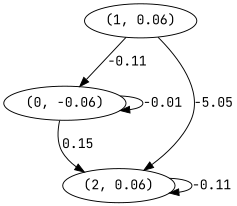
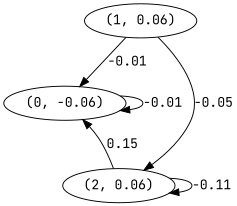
(127, 62) -> (127, 62)
(214, 103) -> (214, 103)
(60, 147) -> (104, 146)
